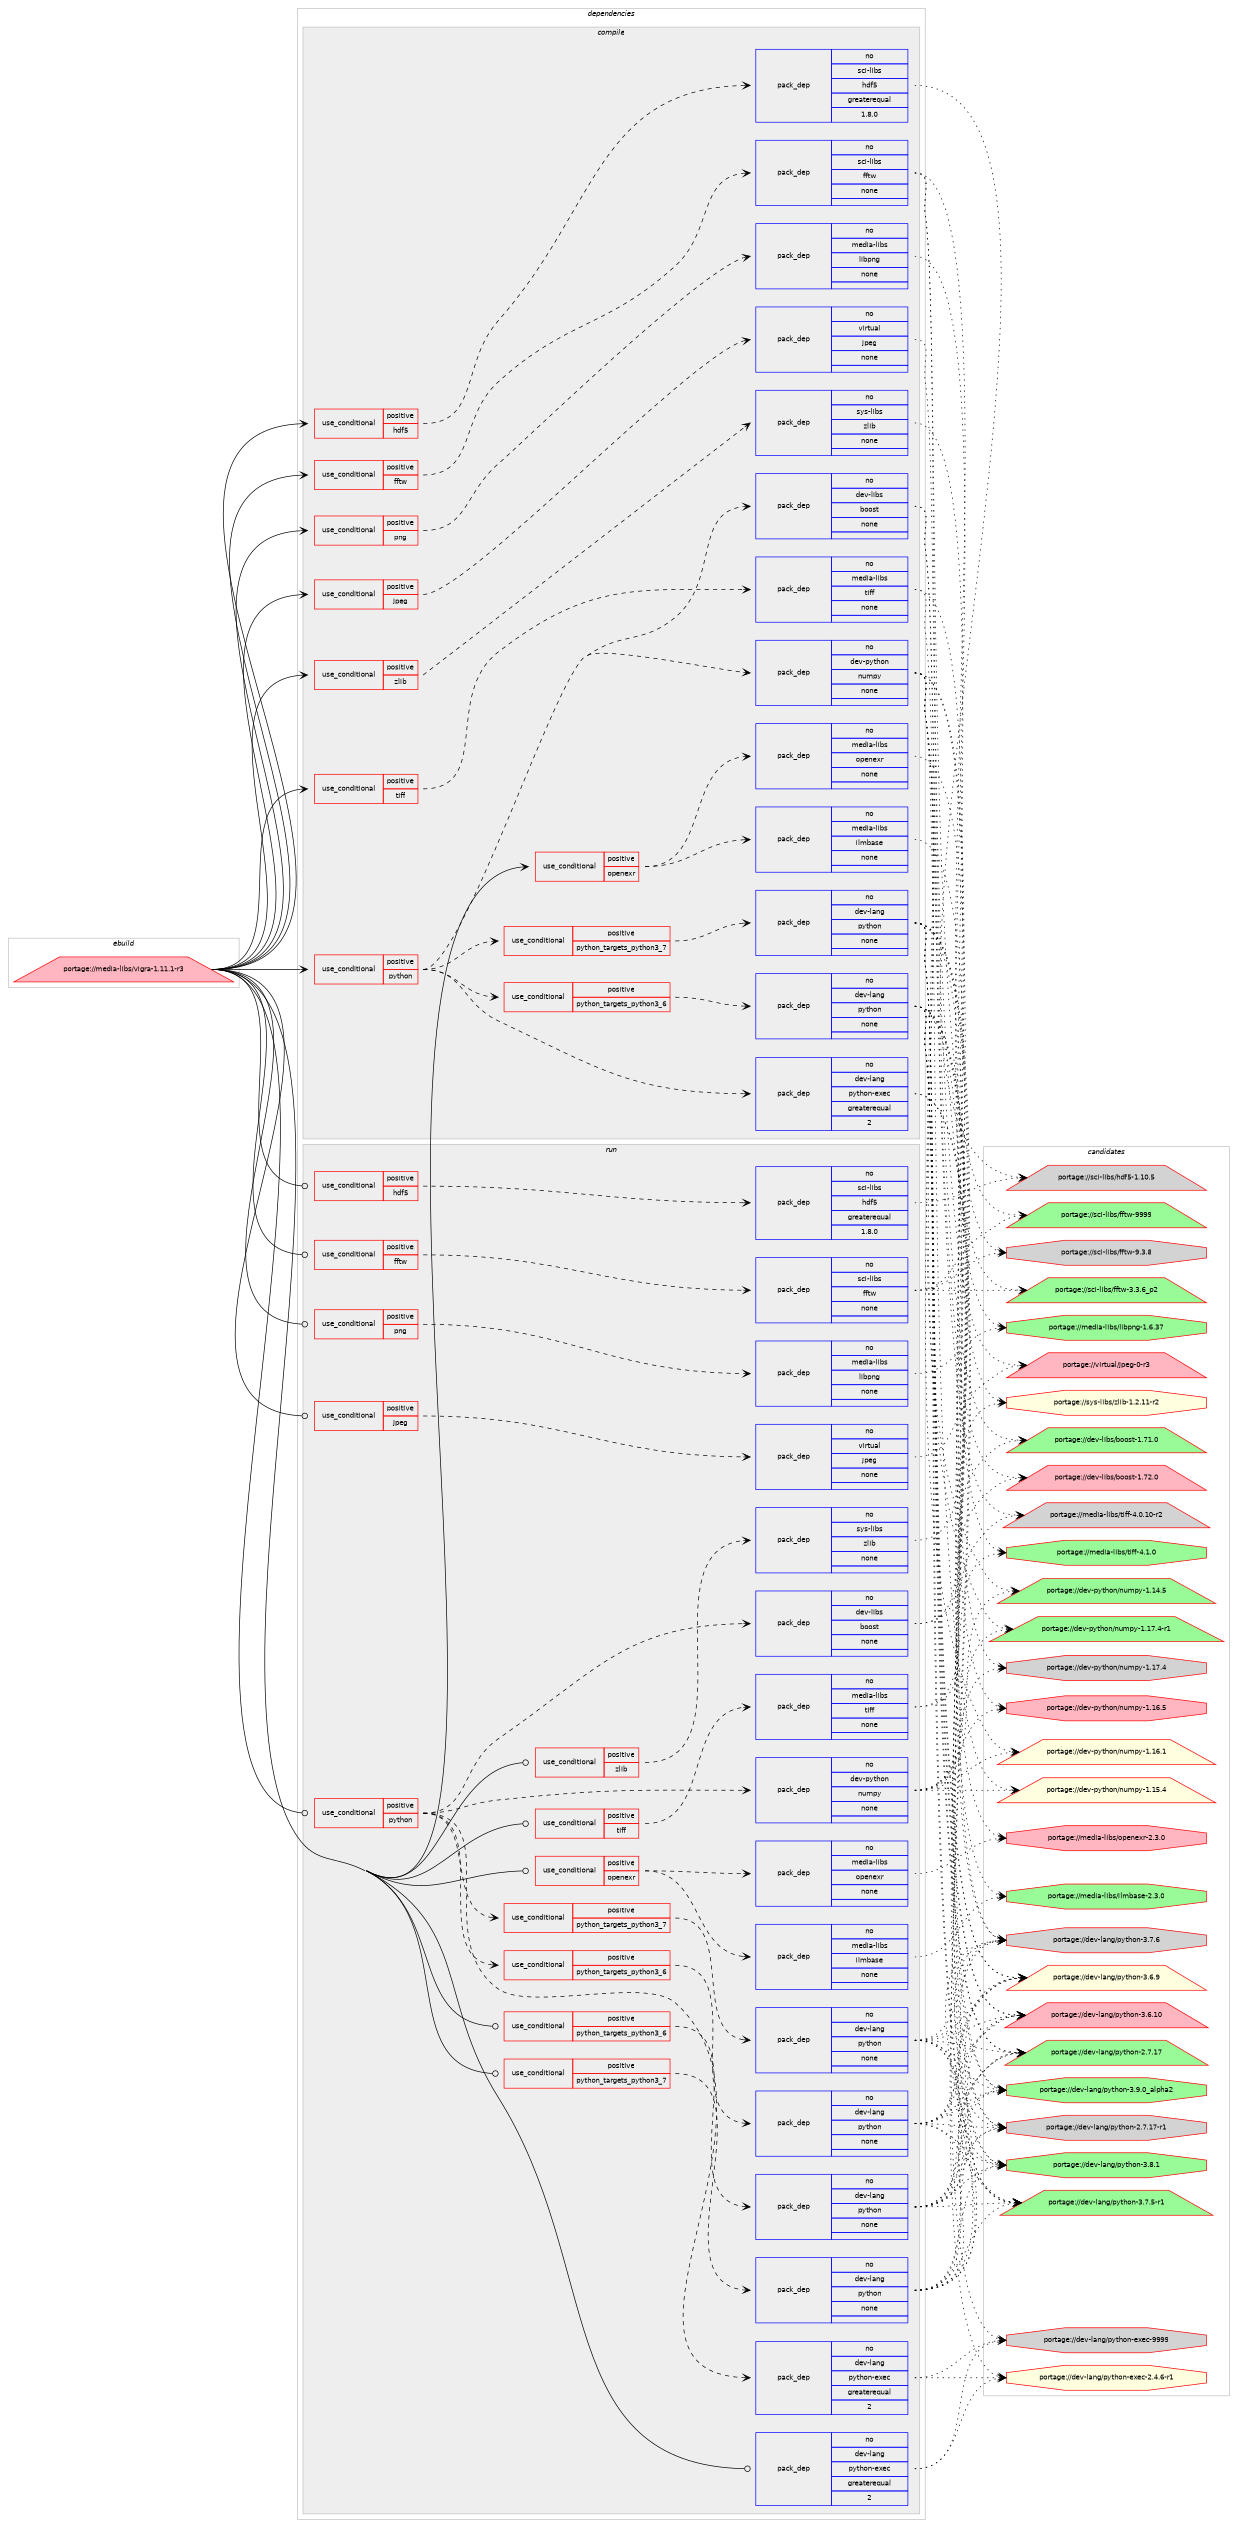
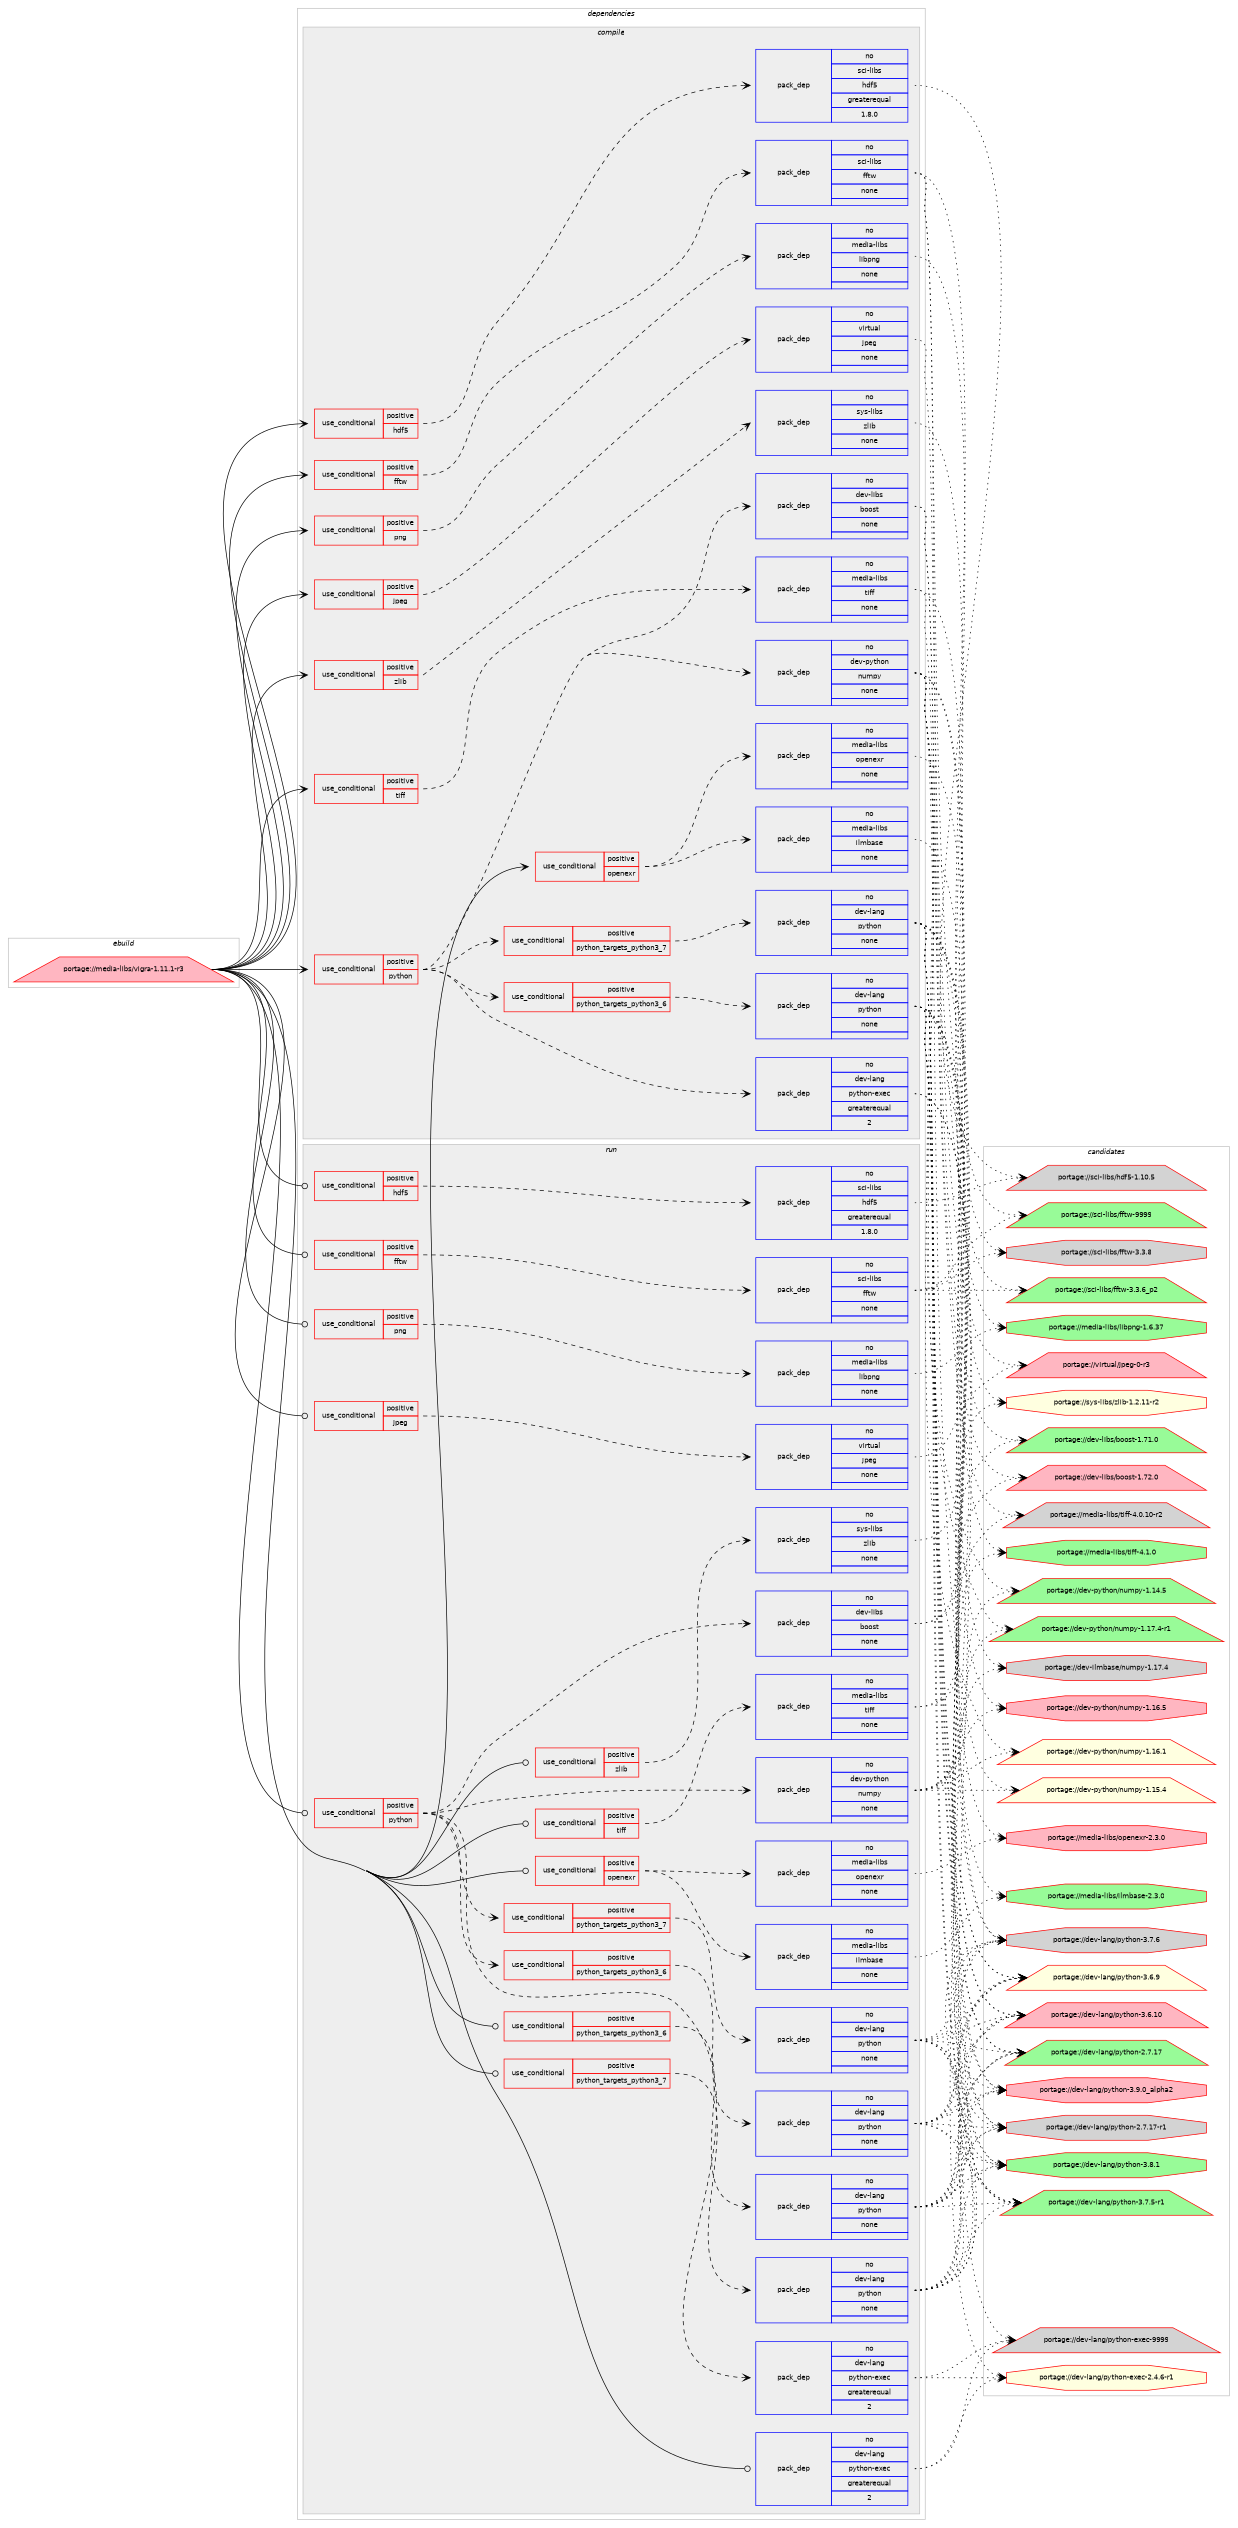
(1106, 1253) -> (1106, 1253)
(1106, 1668) -> (1106, 1668)
(1106, 2090) -> (1106, 2090)
(1106, 2340) -> (1106, 2340)
